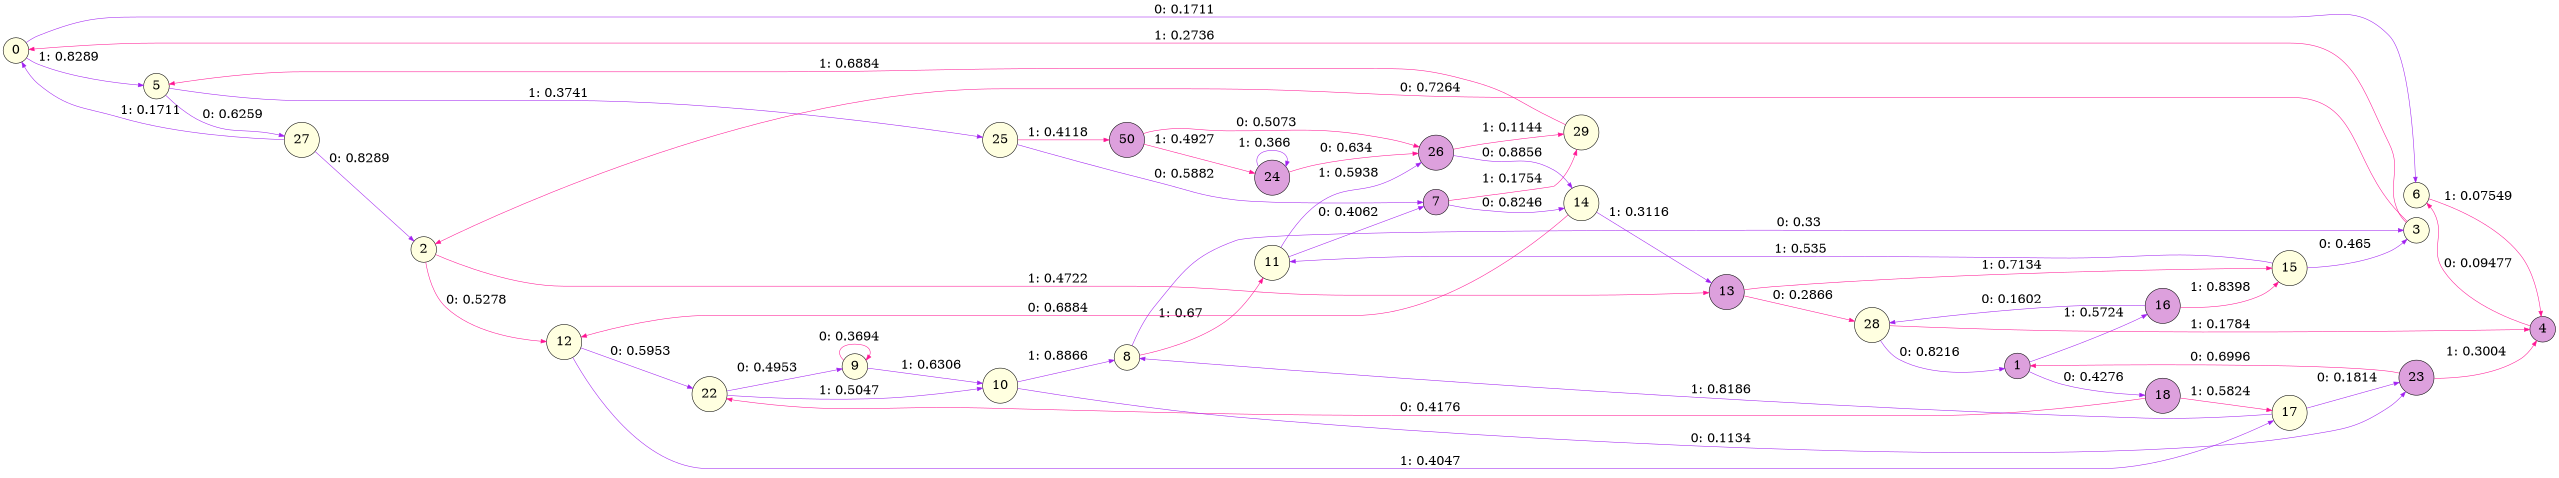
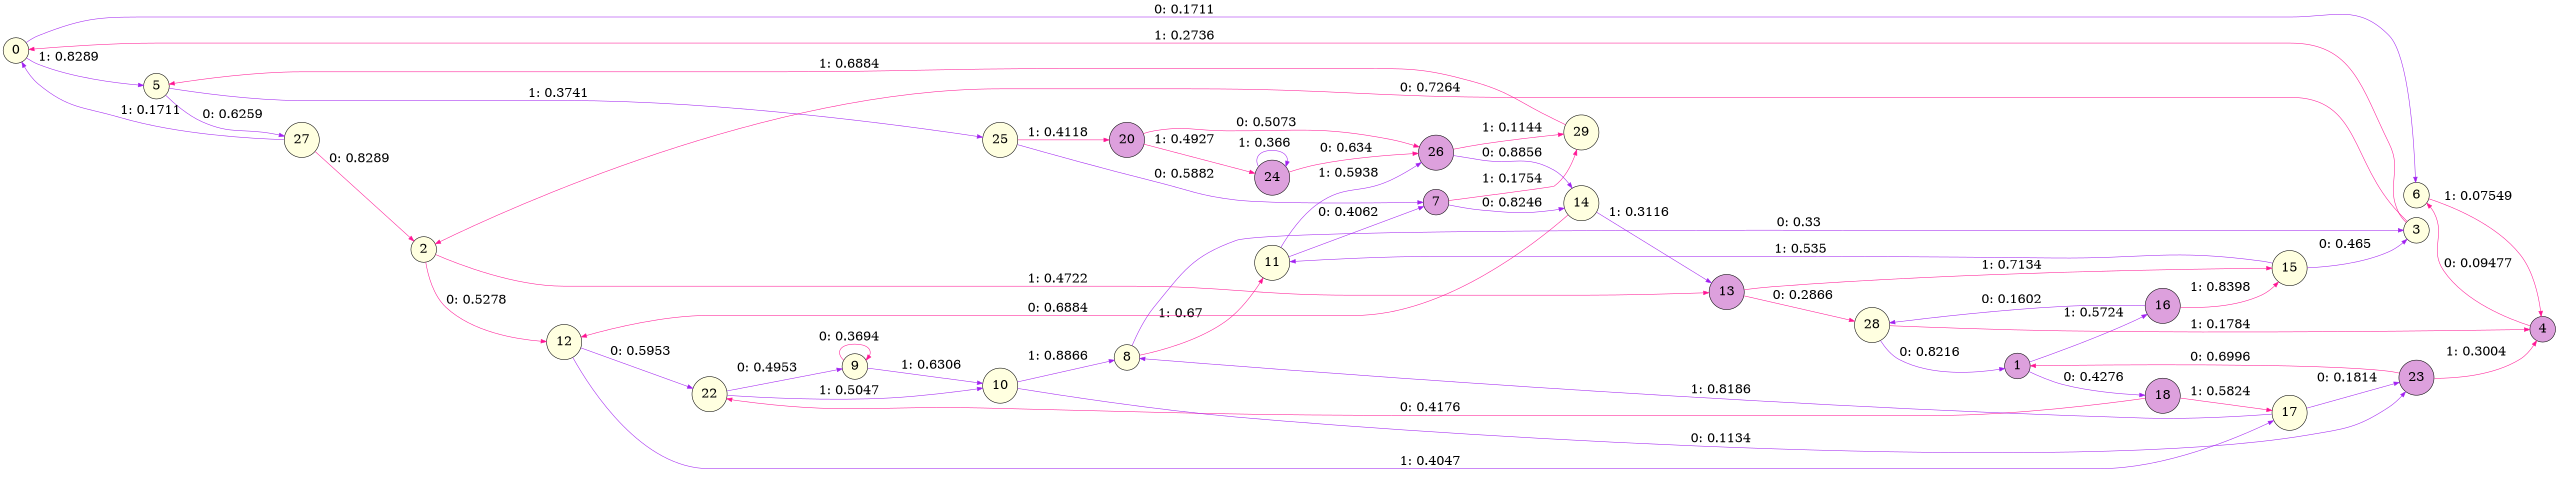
(1127, 140) -> (1127, 140)
(363, 195) -> (363, 195)
